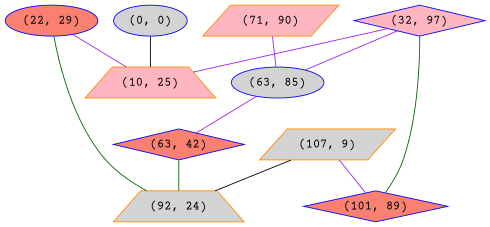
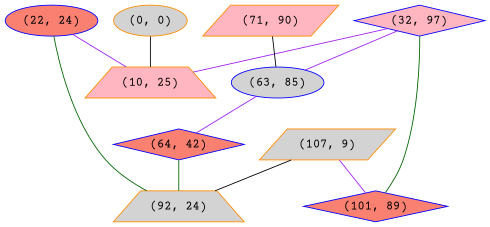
(52, 21) -> (52, 21)
(150, 21) -> (150, 21)
(274, 49) -> (274, 49)
(179, 144) -> (179, 144)
